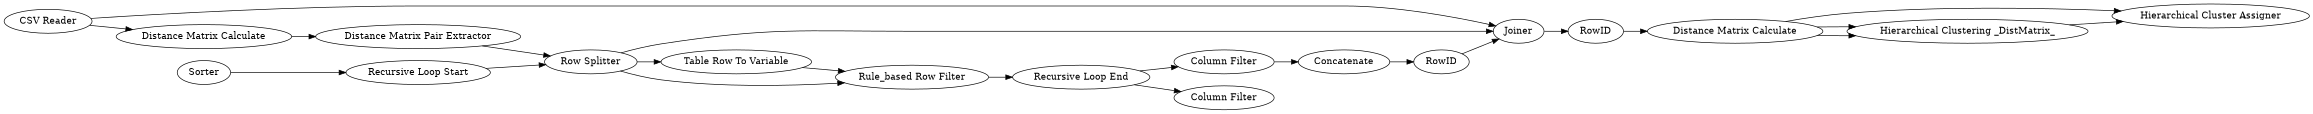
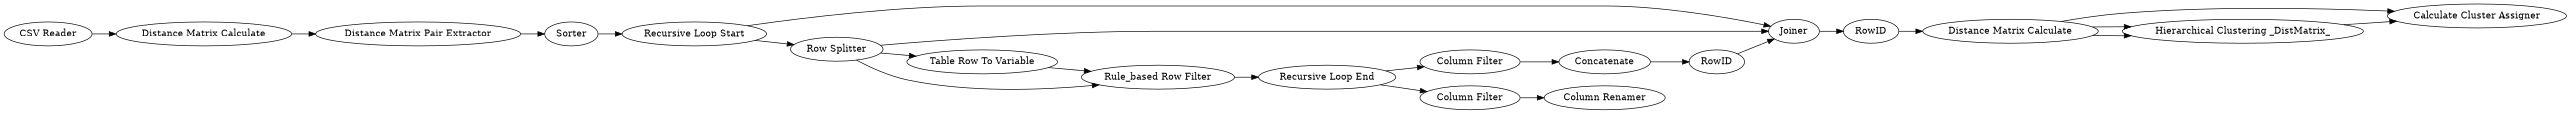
(791, 6) -> (1256, 6)
(2211, 16) -> (2477, 16)
(513, 50) -> (529, 34)
none -> (1605, 98)
